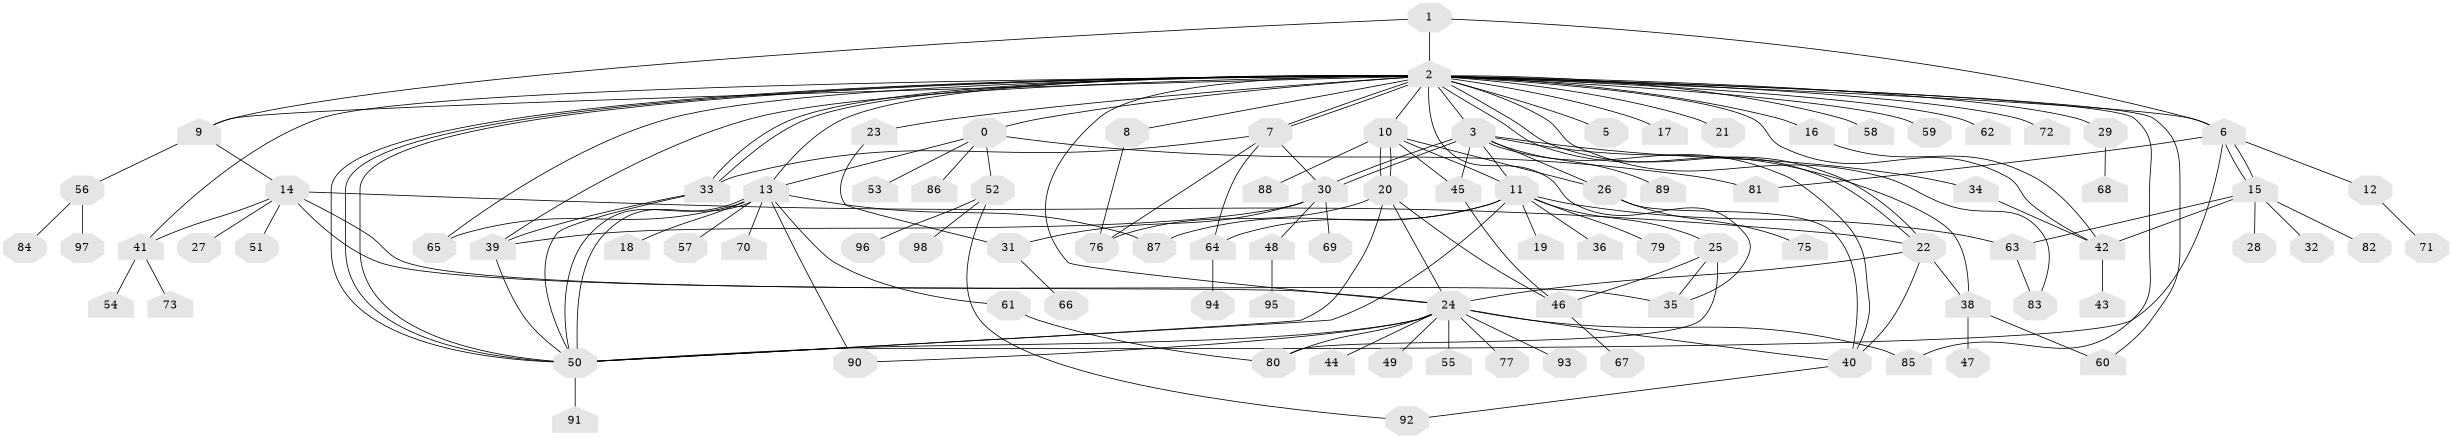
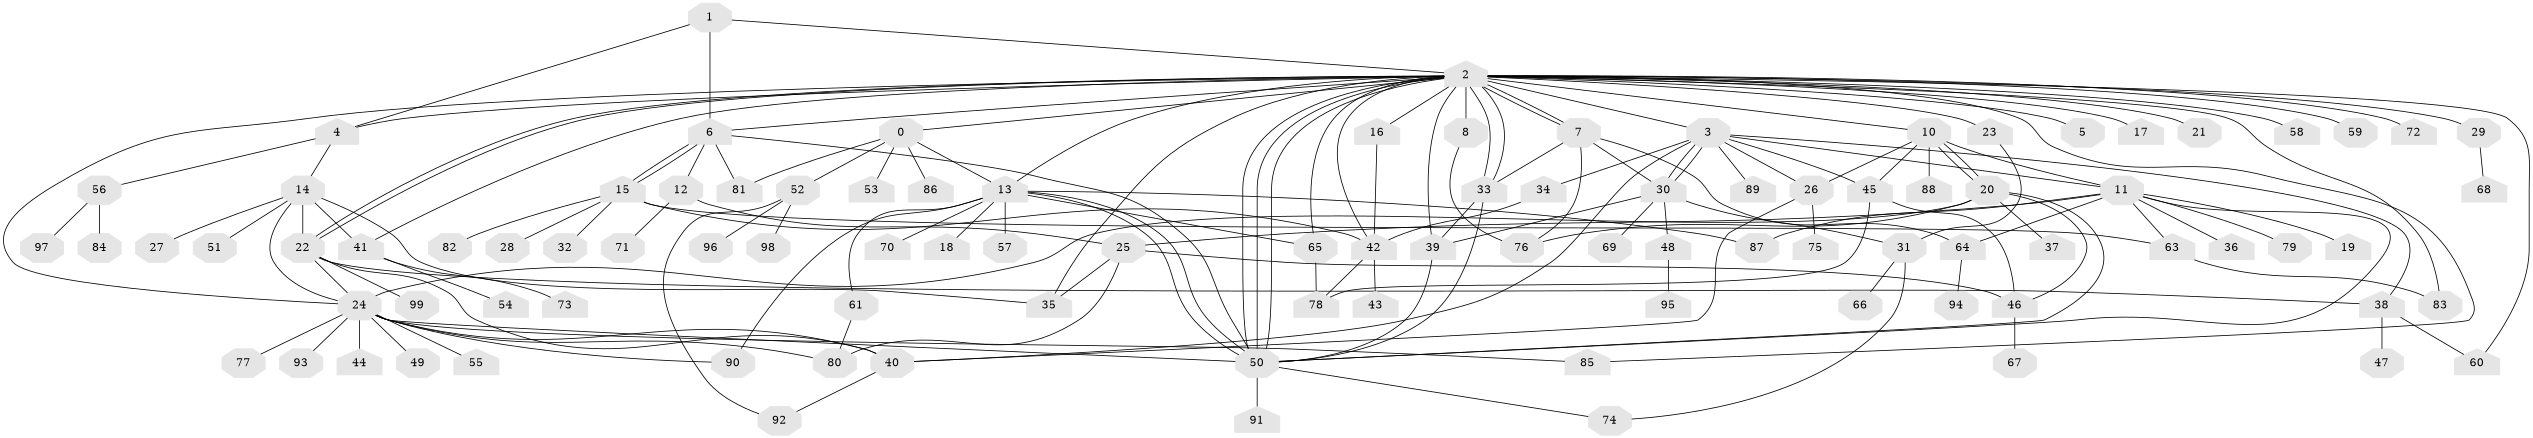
(199, 133) -> (337, 133)
(1988, 133) -> none
none -> (980, 229)
none -> (2052, 248)
none -> (417, 306)
none -> (1316, 306)
none -> (1610, 421)
